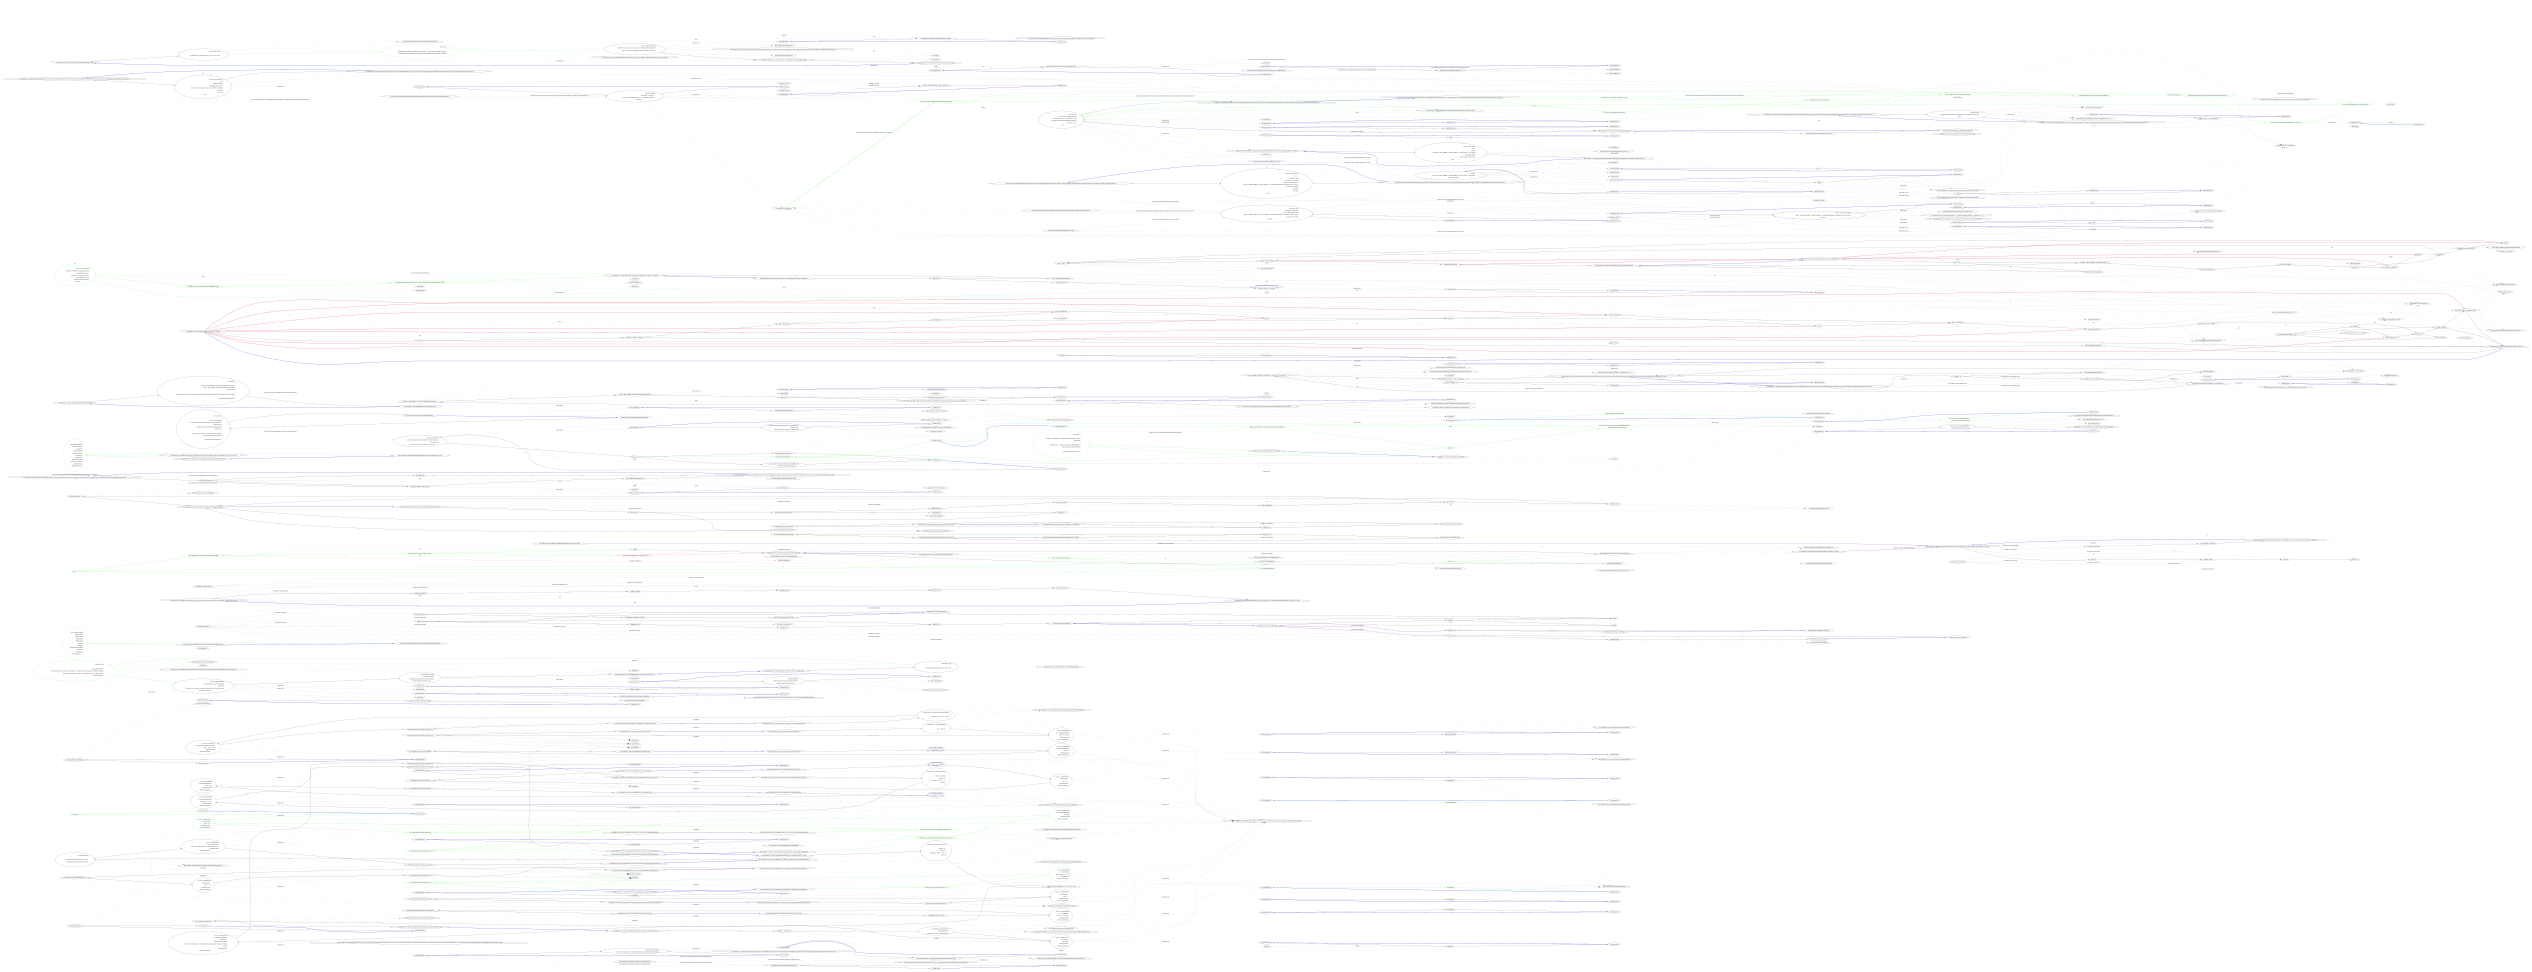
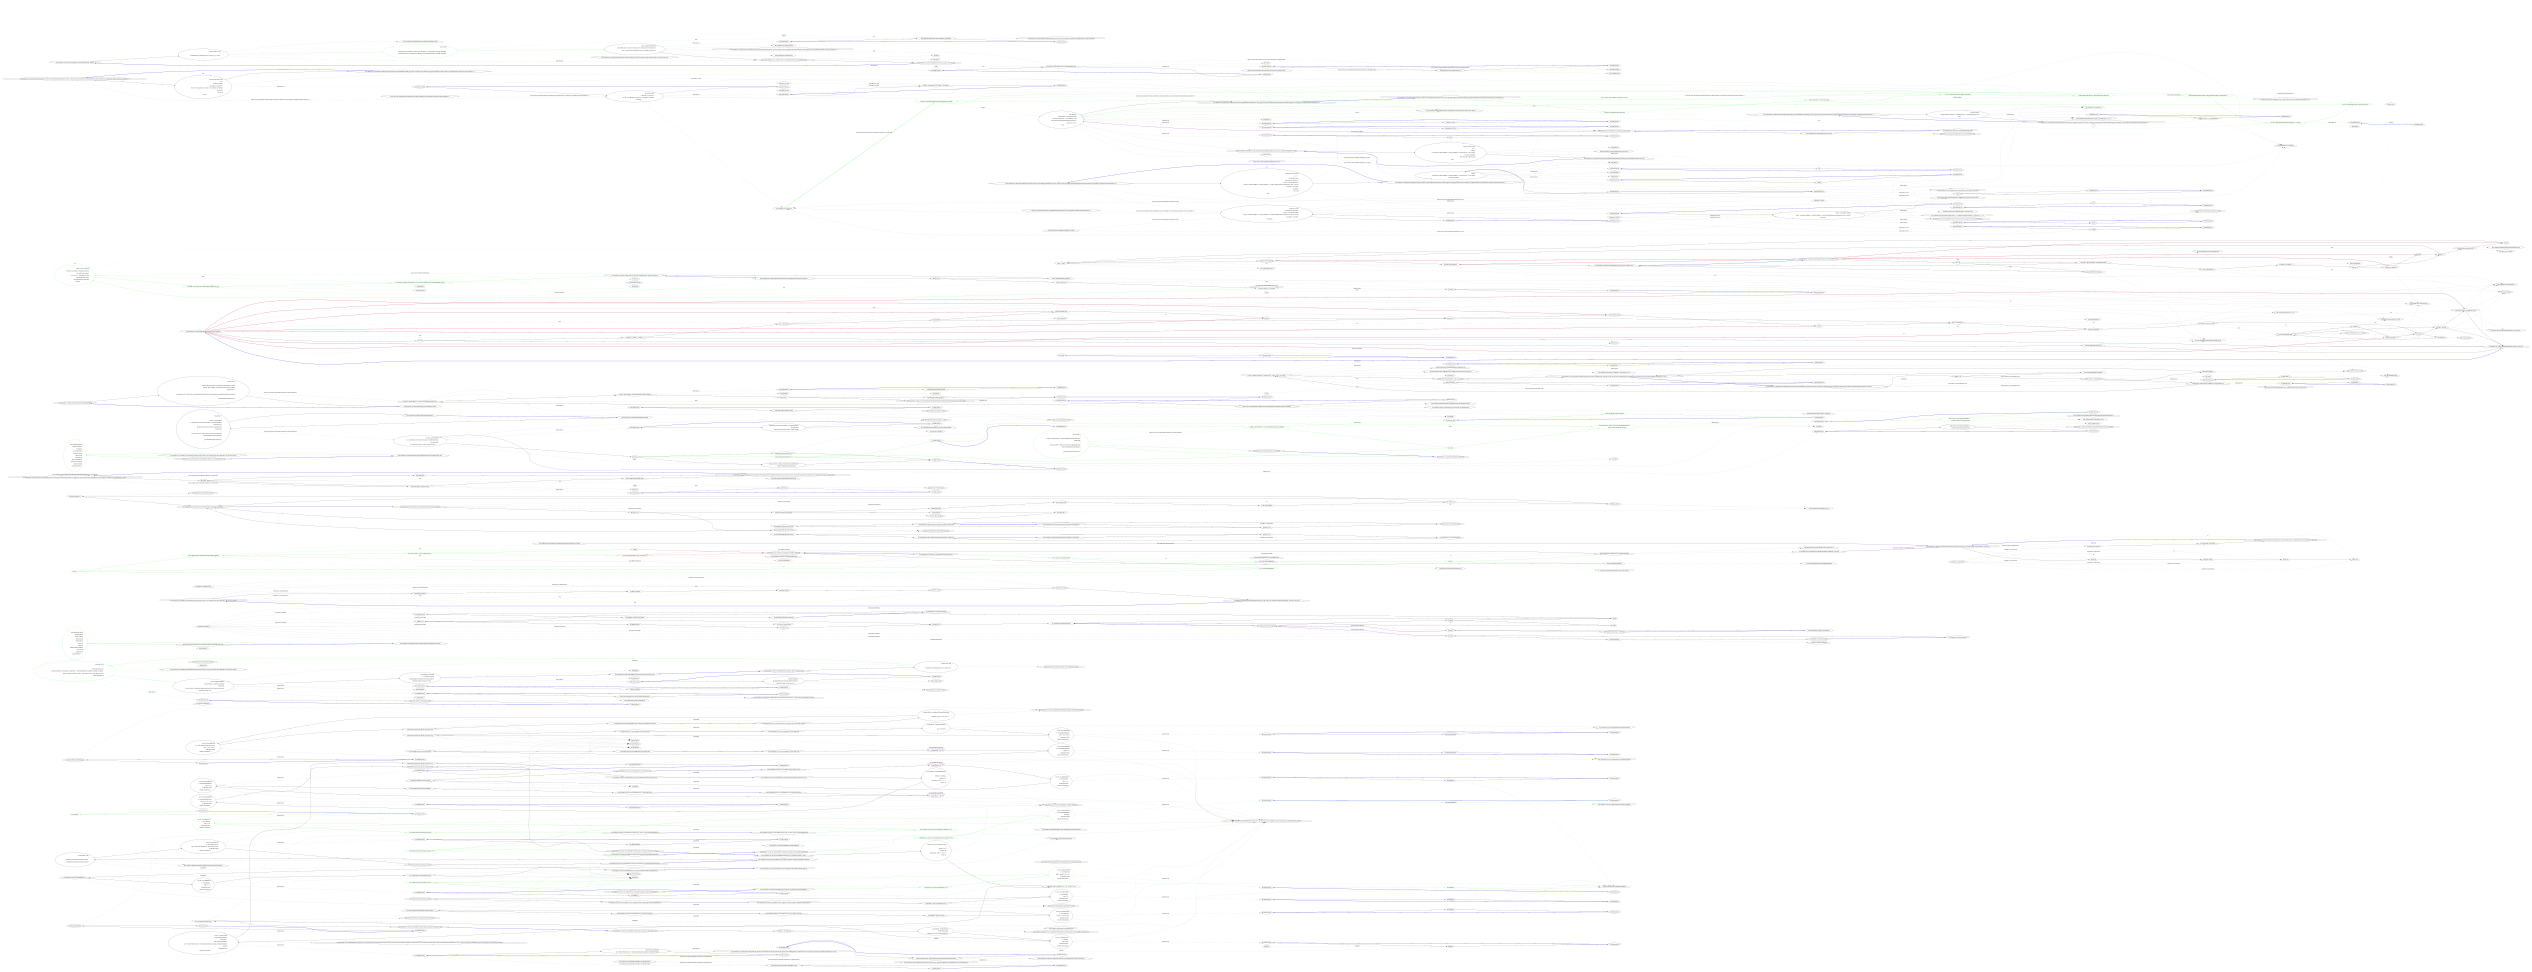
(571, 583) -> (311, 615)
